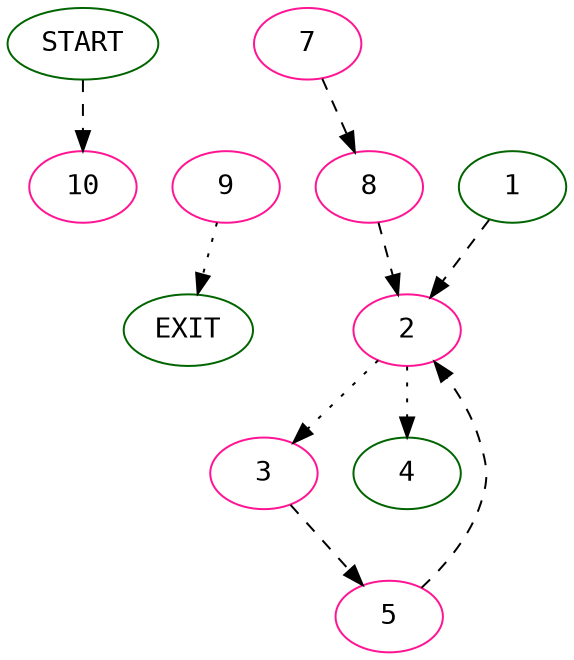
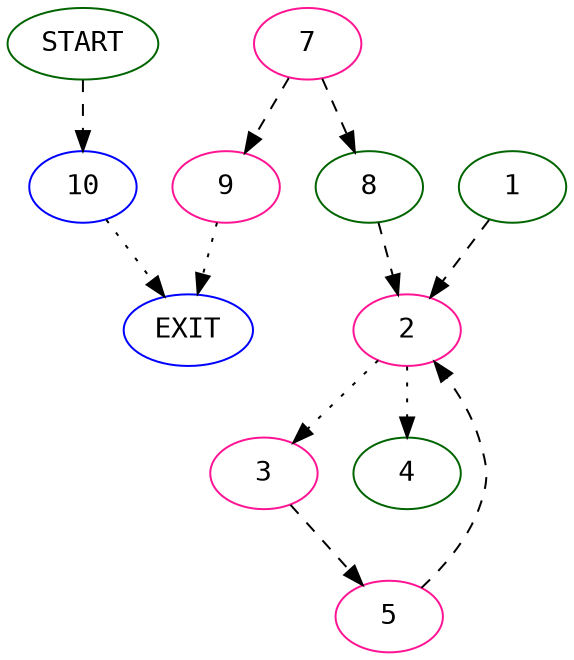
none -> (272, 107)
(83, 187) -> (83, 187)
(369, 187) -> (369, 187)
none -> (129, 250)
(188, 330) -> (188, 330)
